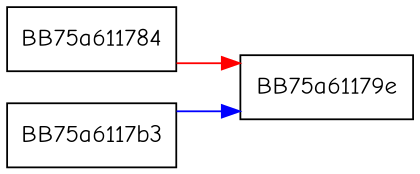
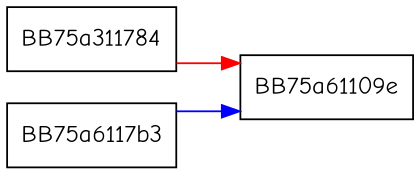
(92, 39) -> (92, 39)
(327, 87) -> (327, 87)
